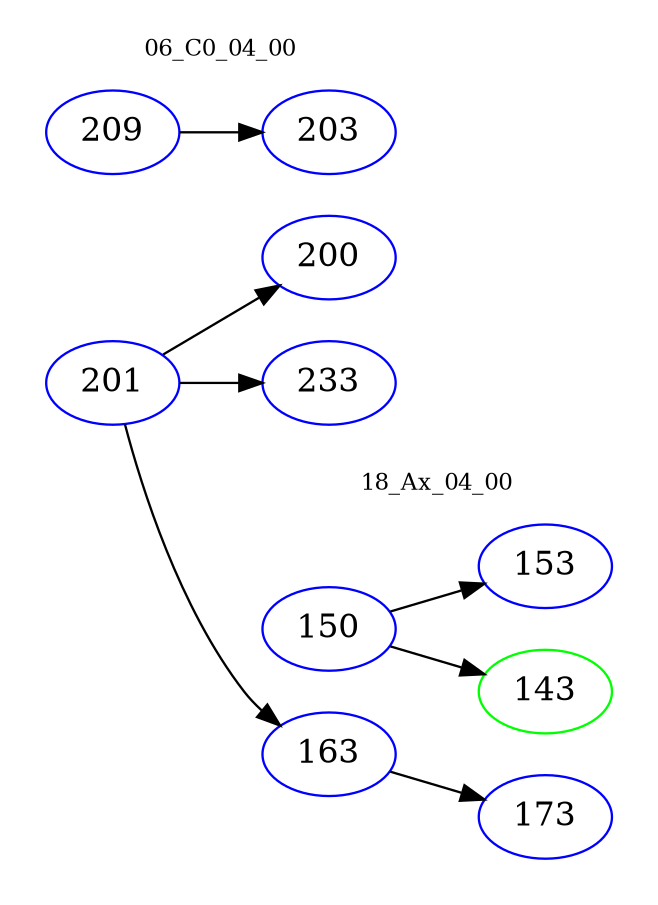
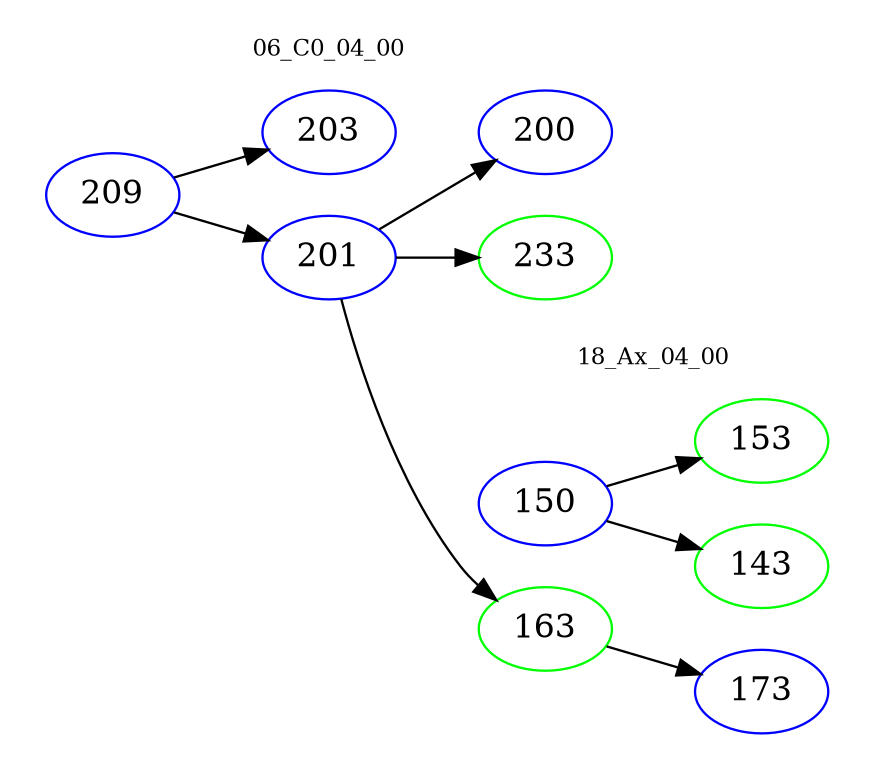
none -> (210, 223)
(329, 383) -> (545, 258)
(545, 566) -> (762, 441)
(329, 754) -> (545, 629)
